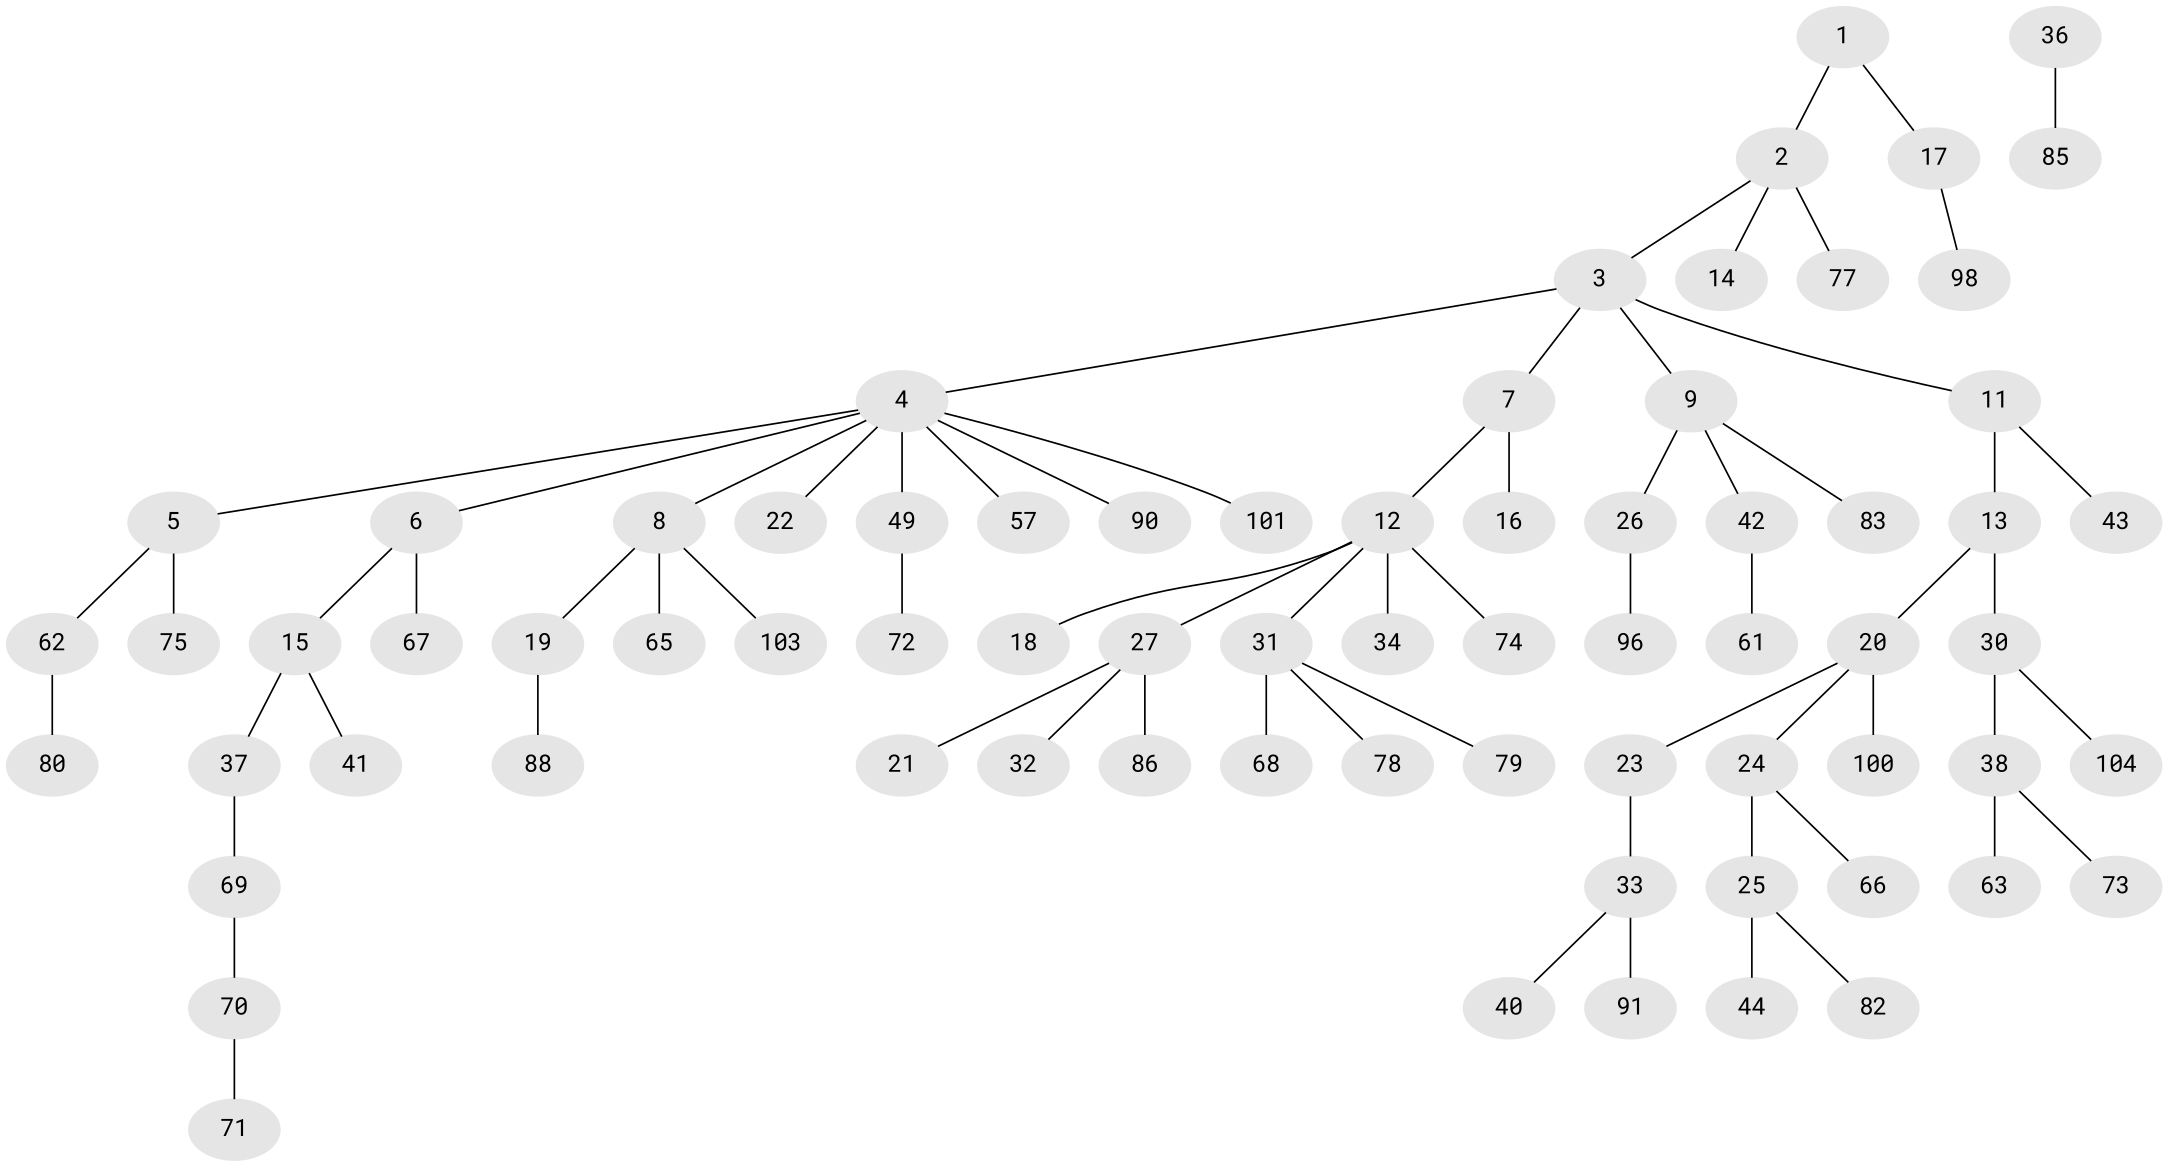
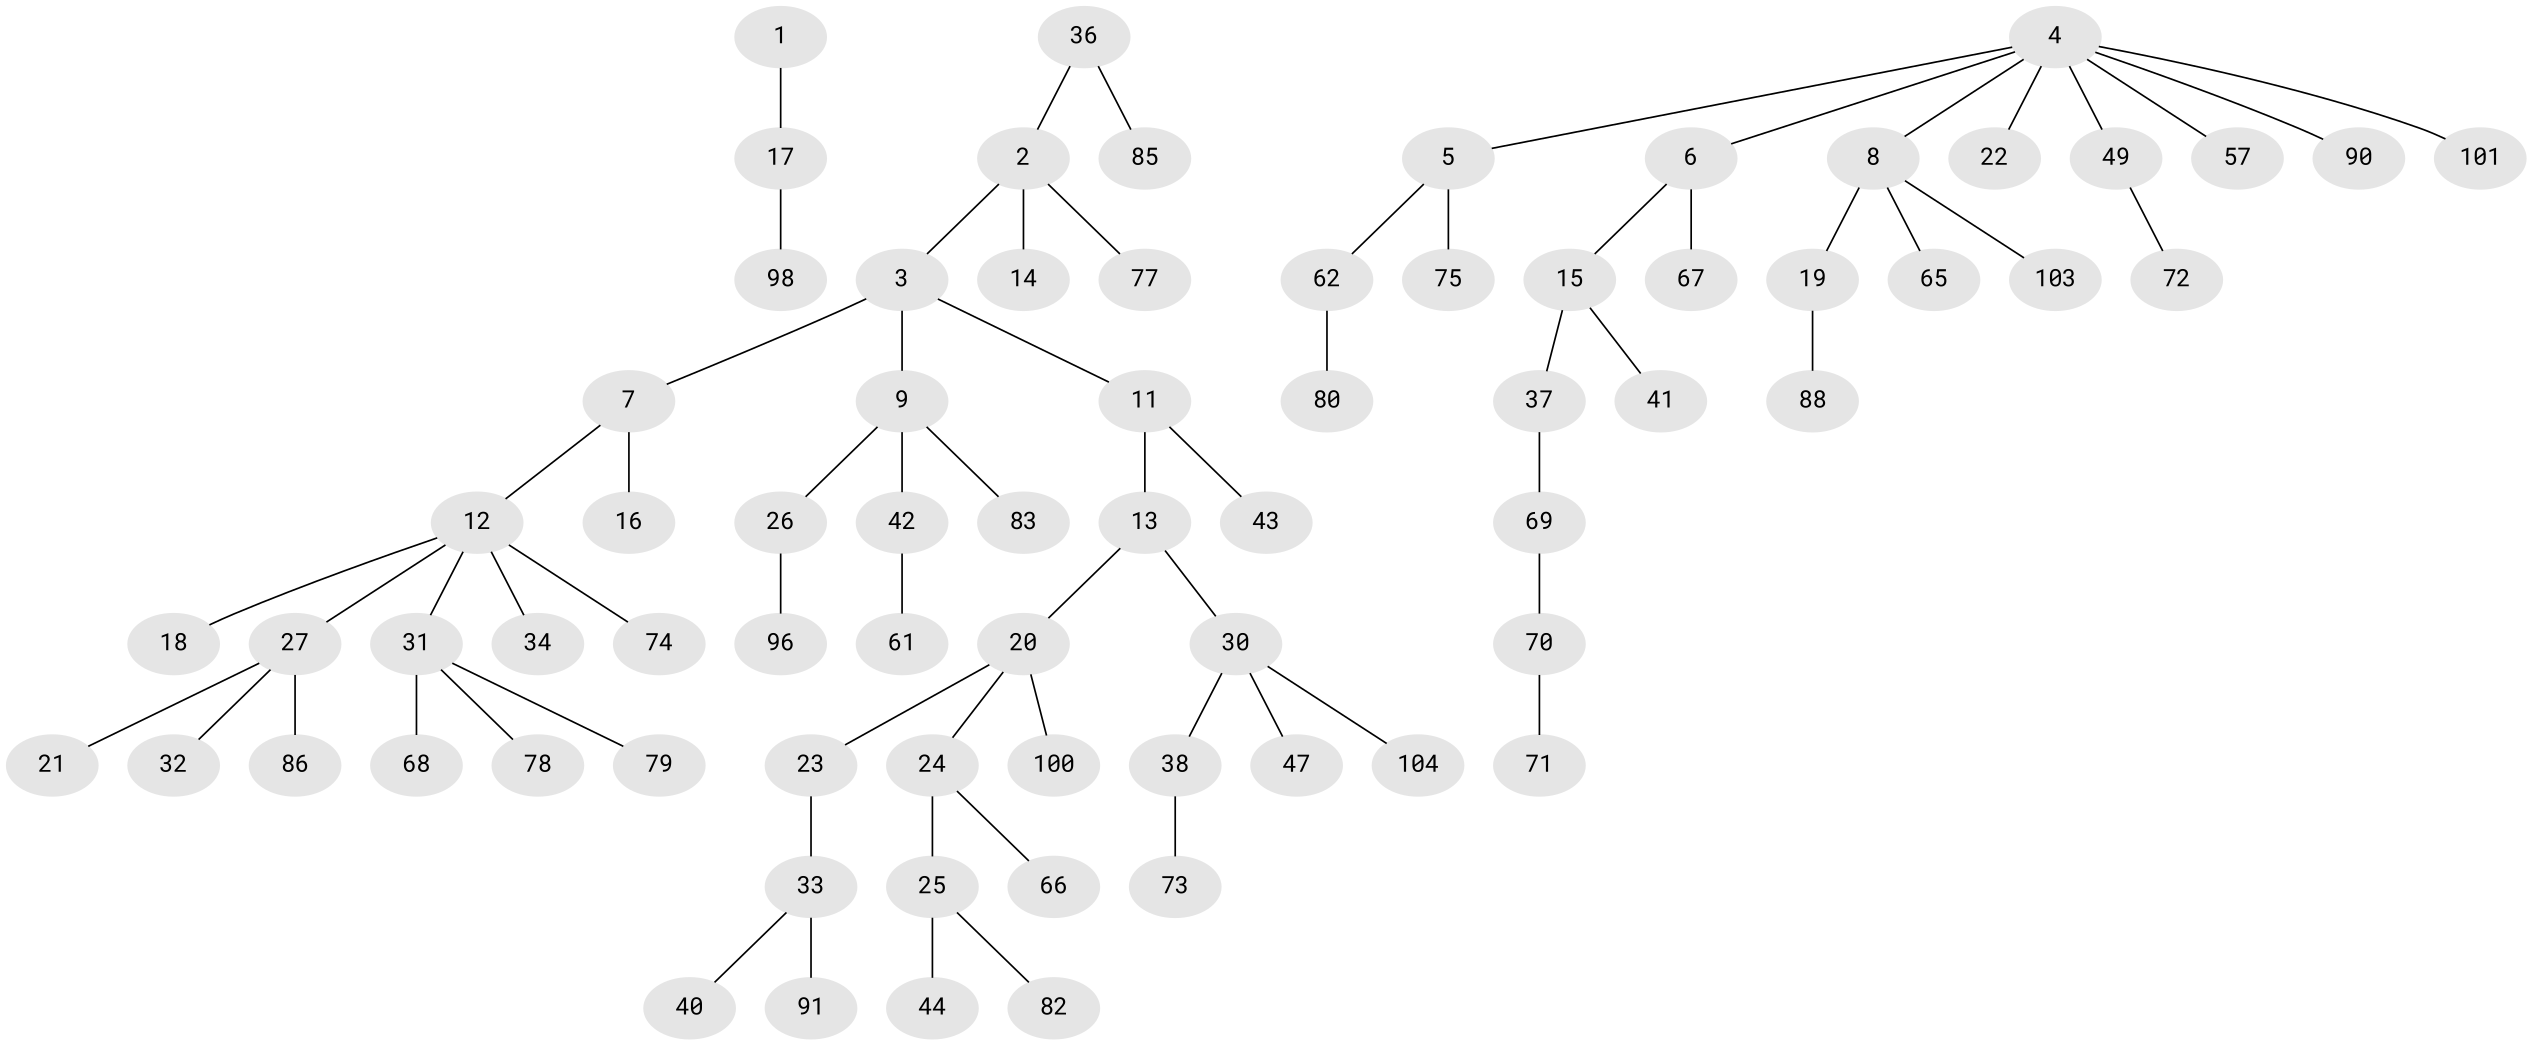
(1813, 98) -> (1054, 98)
(1251, 341) -> none
none -> (1297, 765)
(1995, 887) -> none
